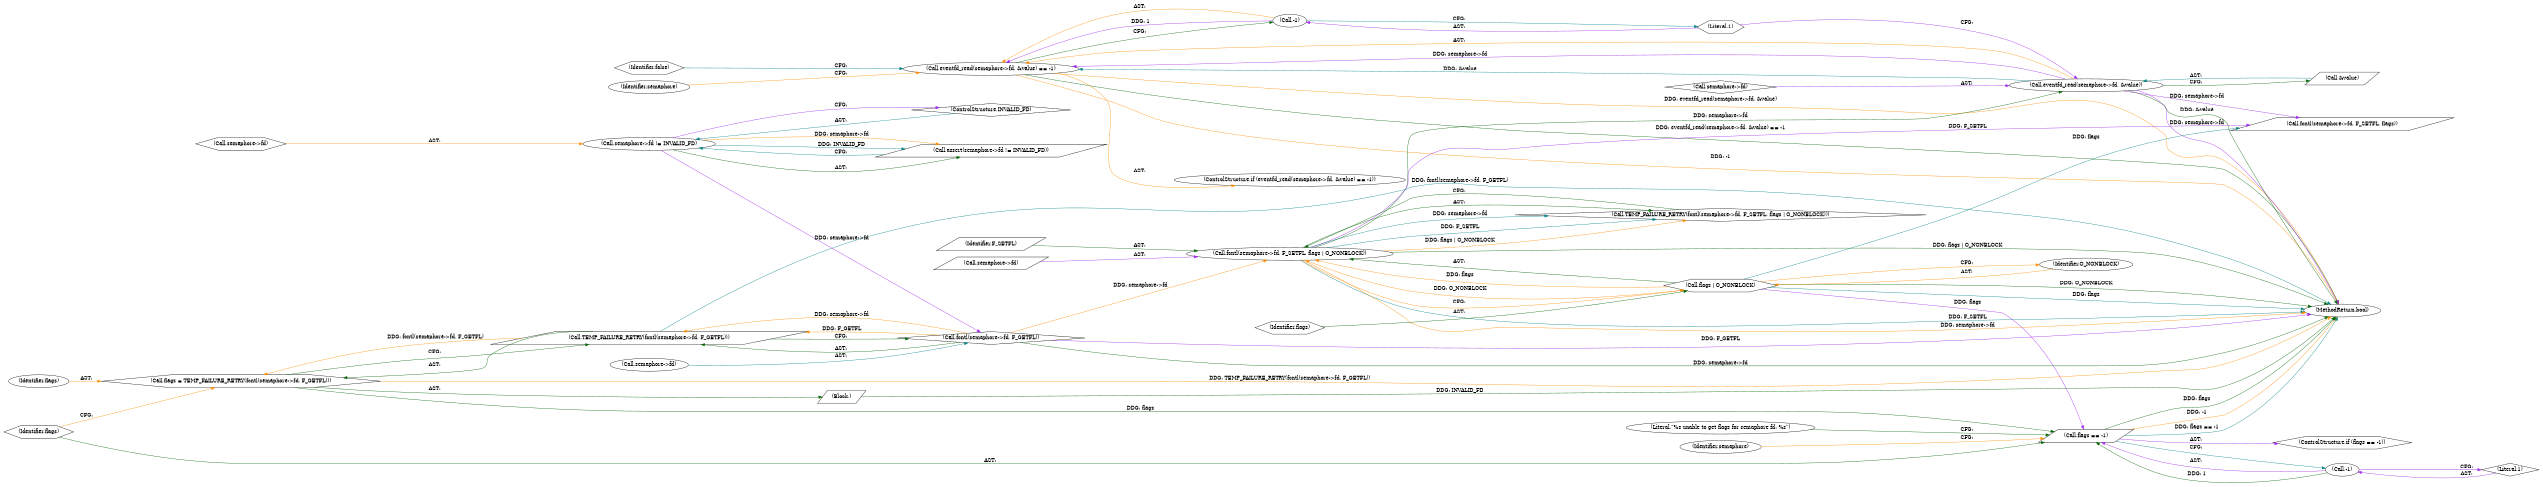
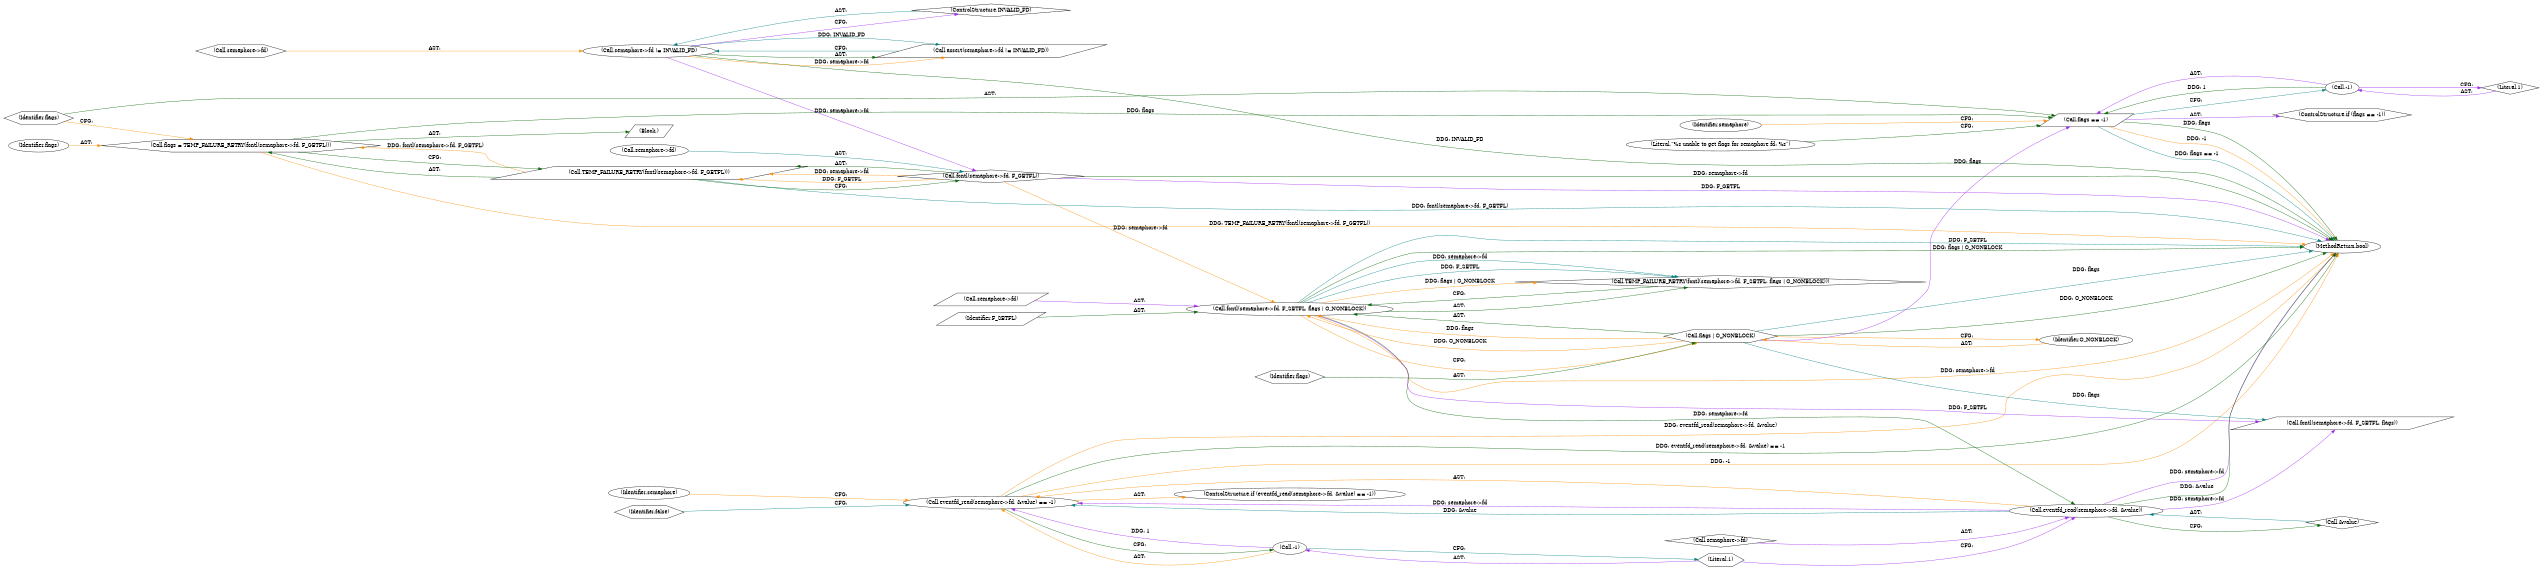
(2342, 79) -> (2342, 523)
(1607, 393) -> (1518, 154)
